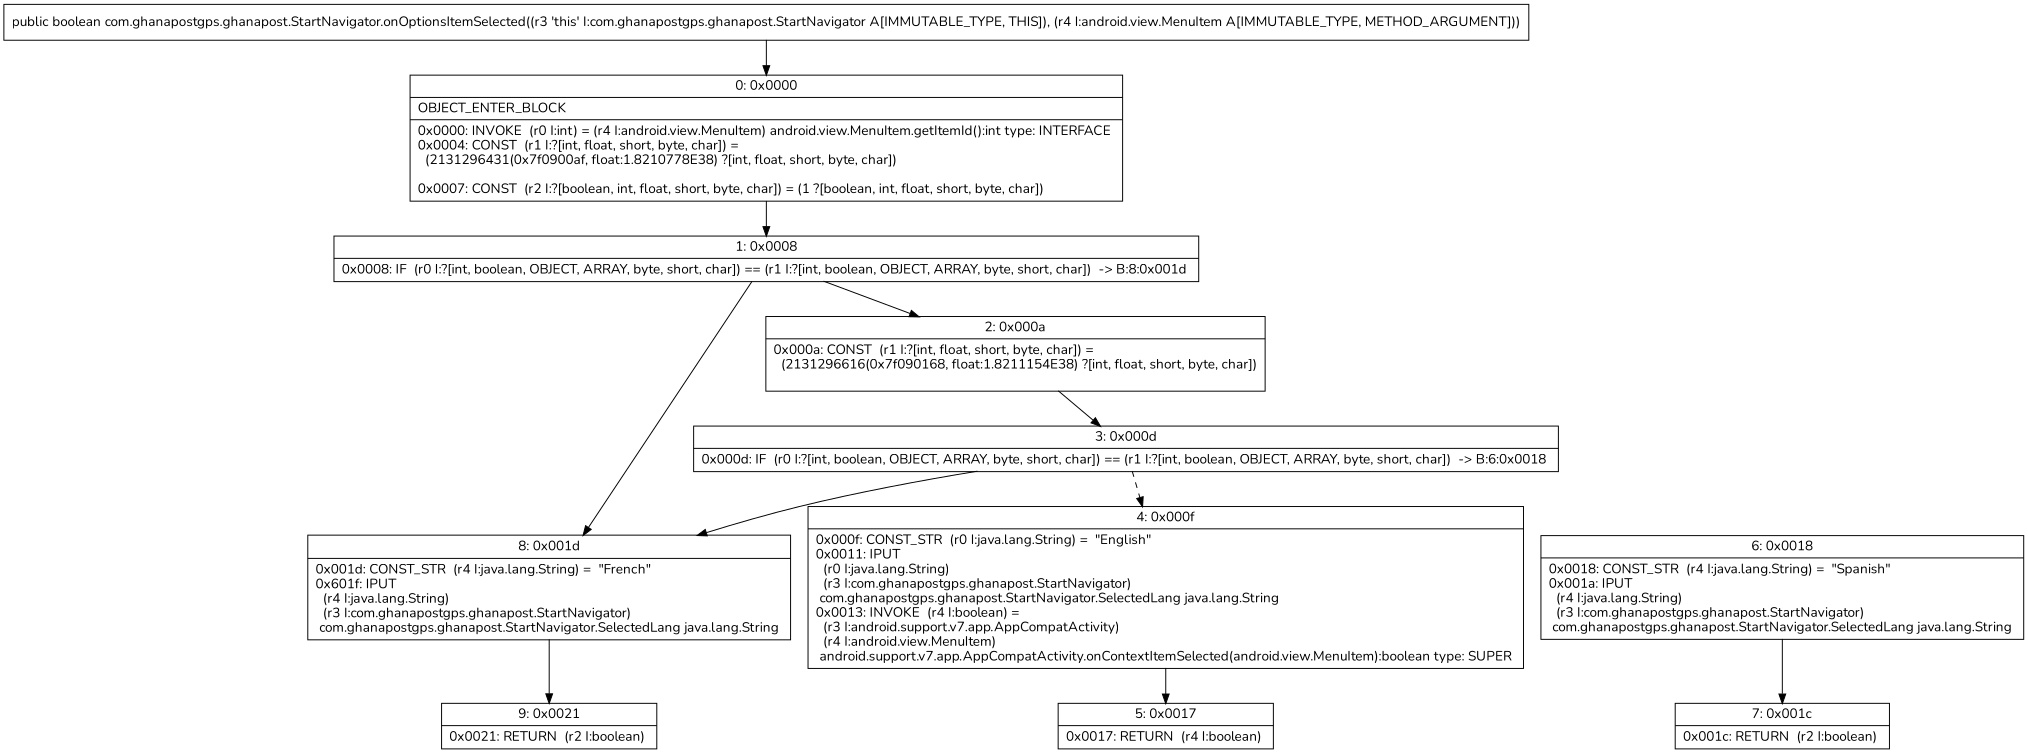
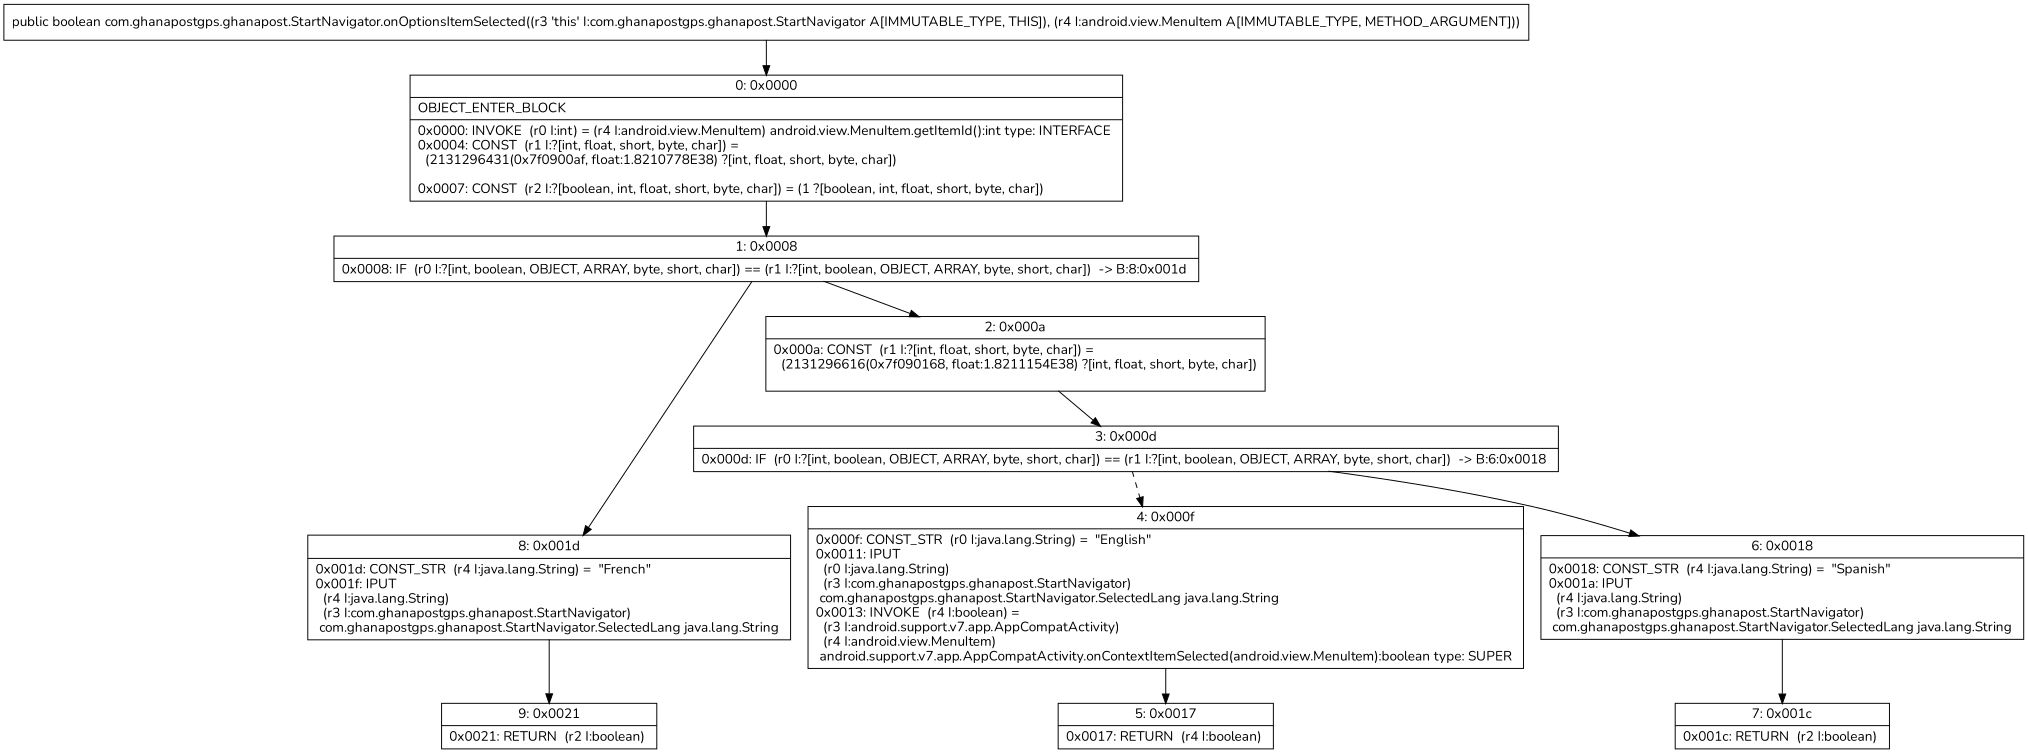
(841, 497) -> (1480, 496)
(360, 584) -> (360, 584)
